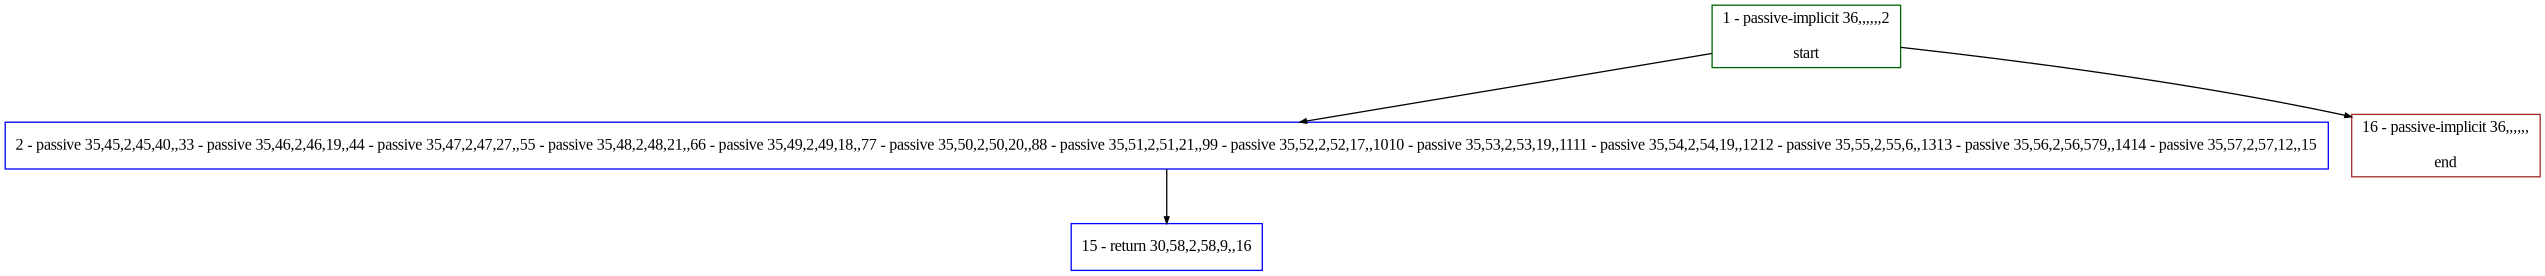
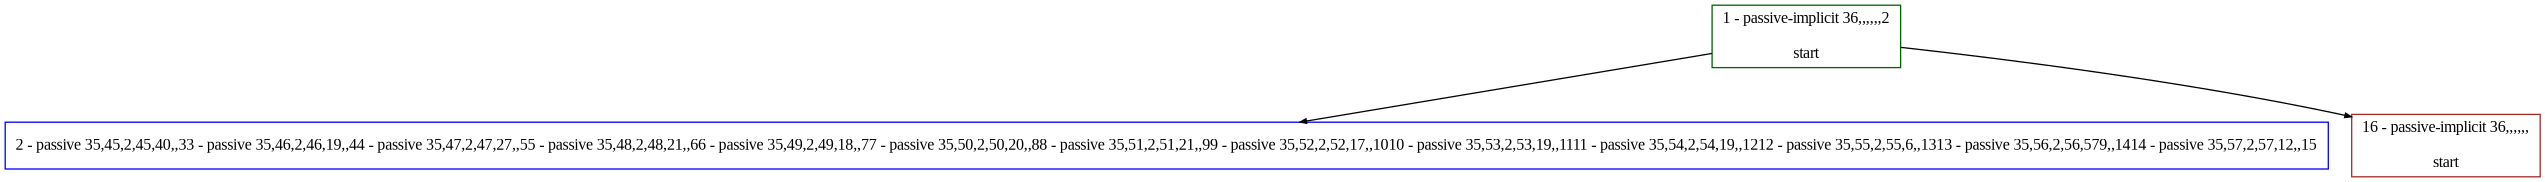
(2446, 146) -> (2446, 146)
(1167, 247) -> none
